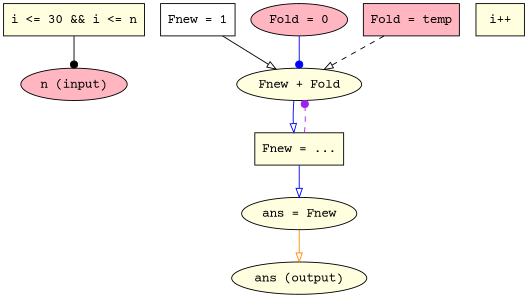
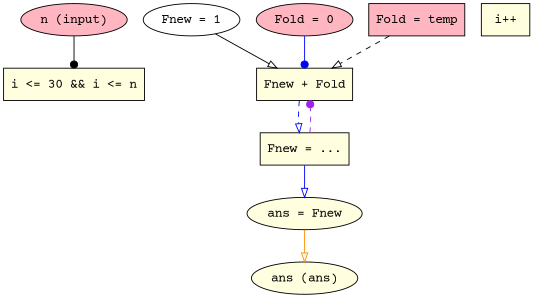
(198, 20) -> (192, 20)
(74, 49) -> (74, 49)
(299, 84) -> (305, 84)
(293, 112) -> (299, 112)
(299, 278) -> (305, 278)
